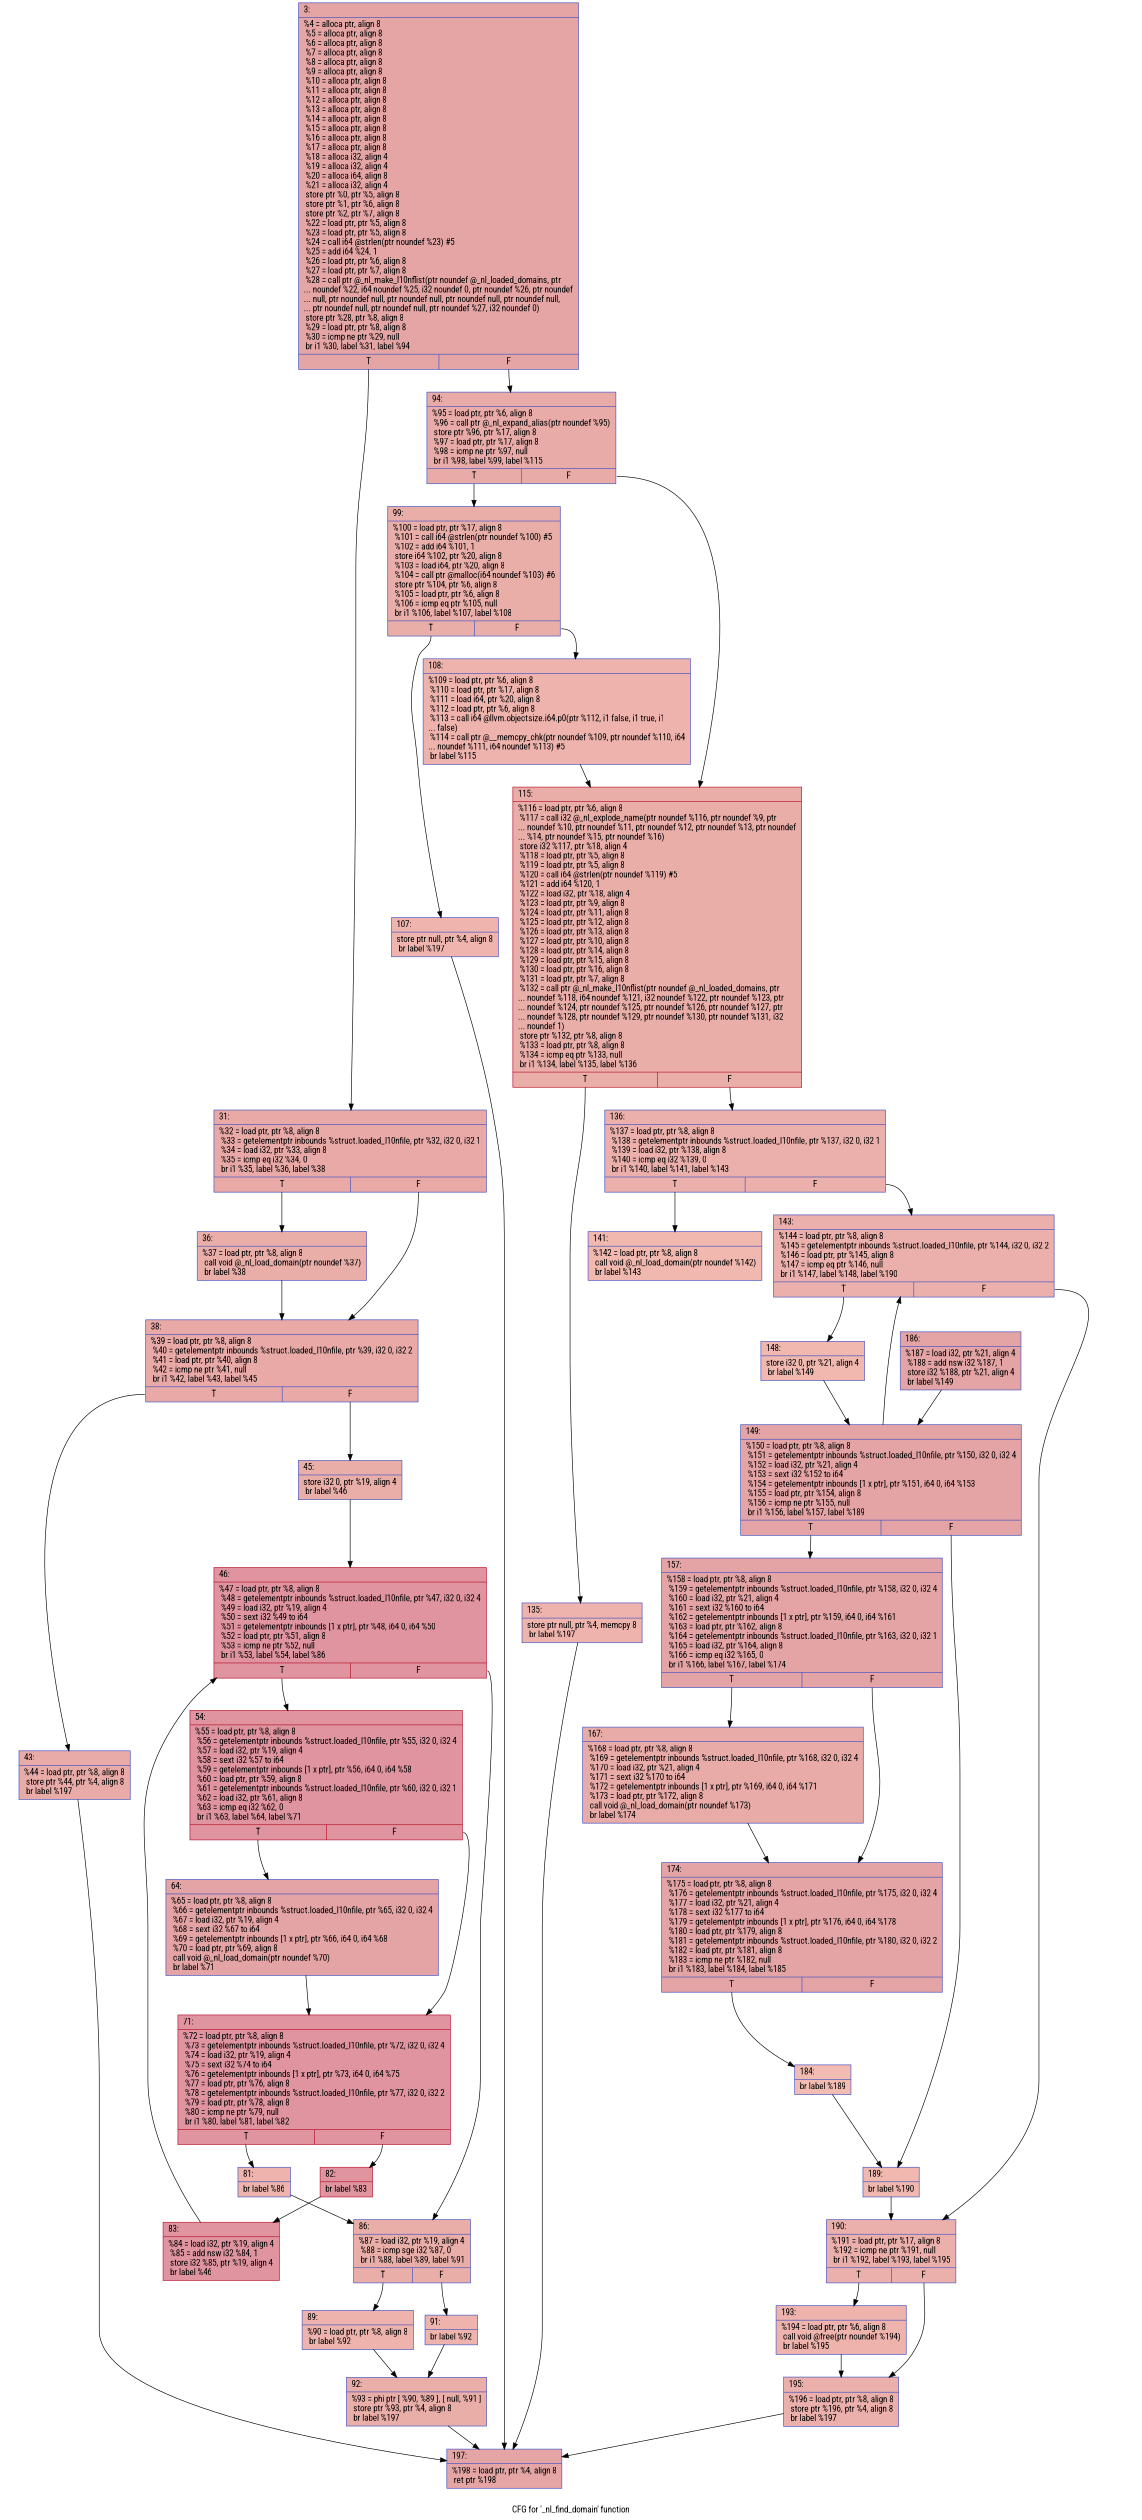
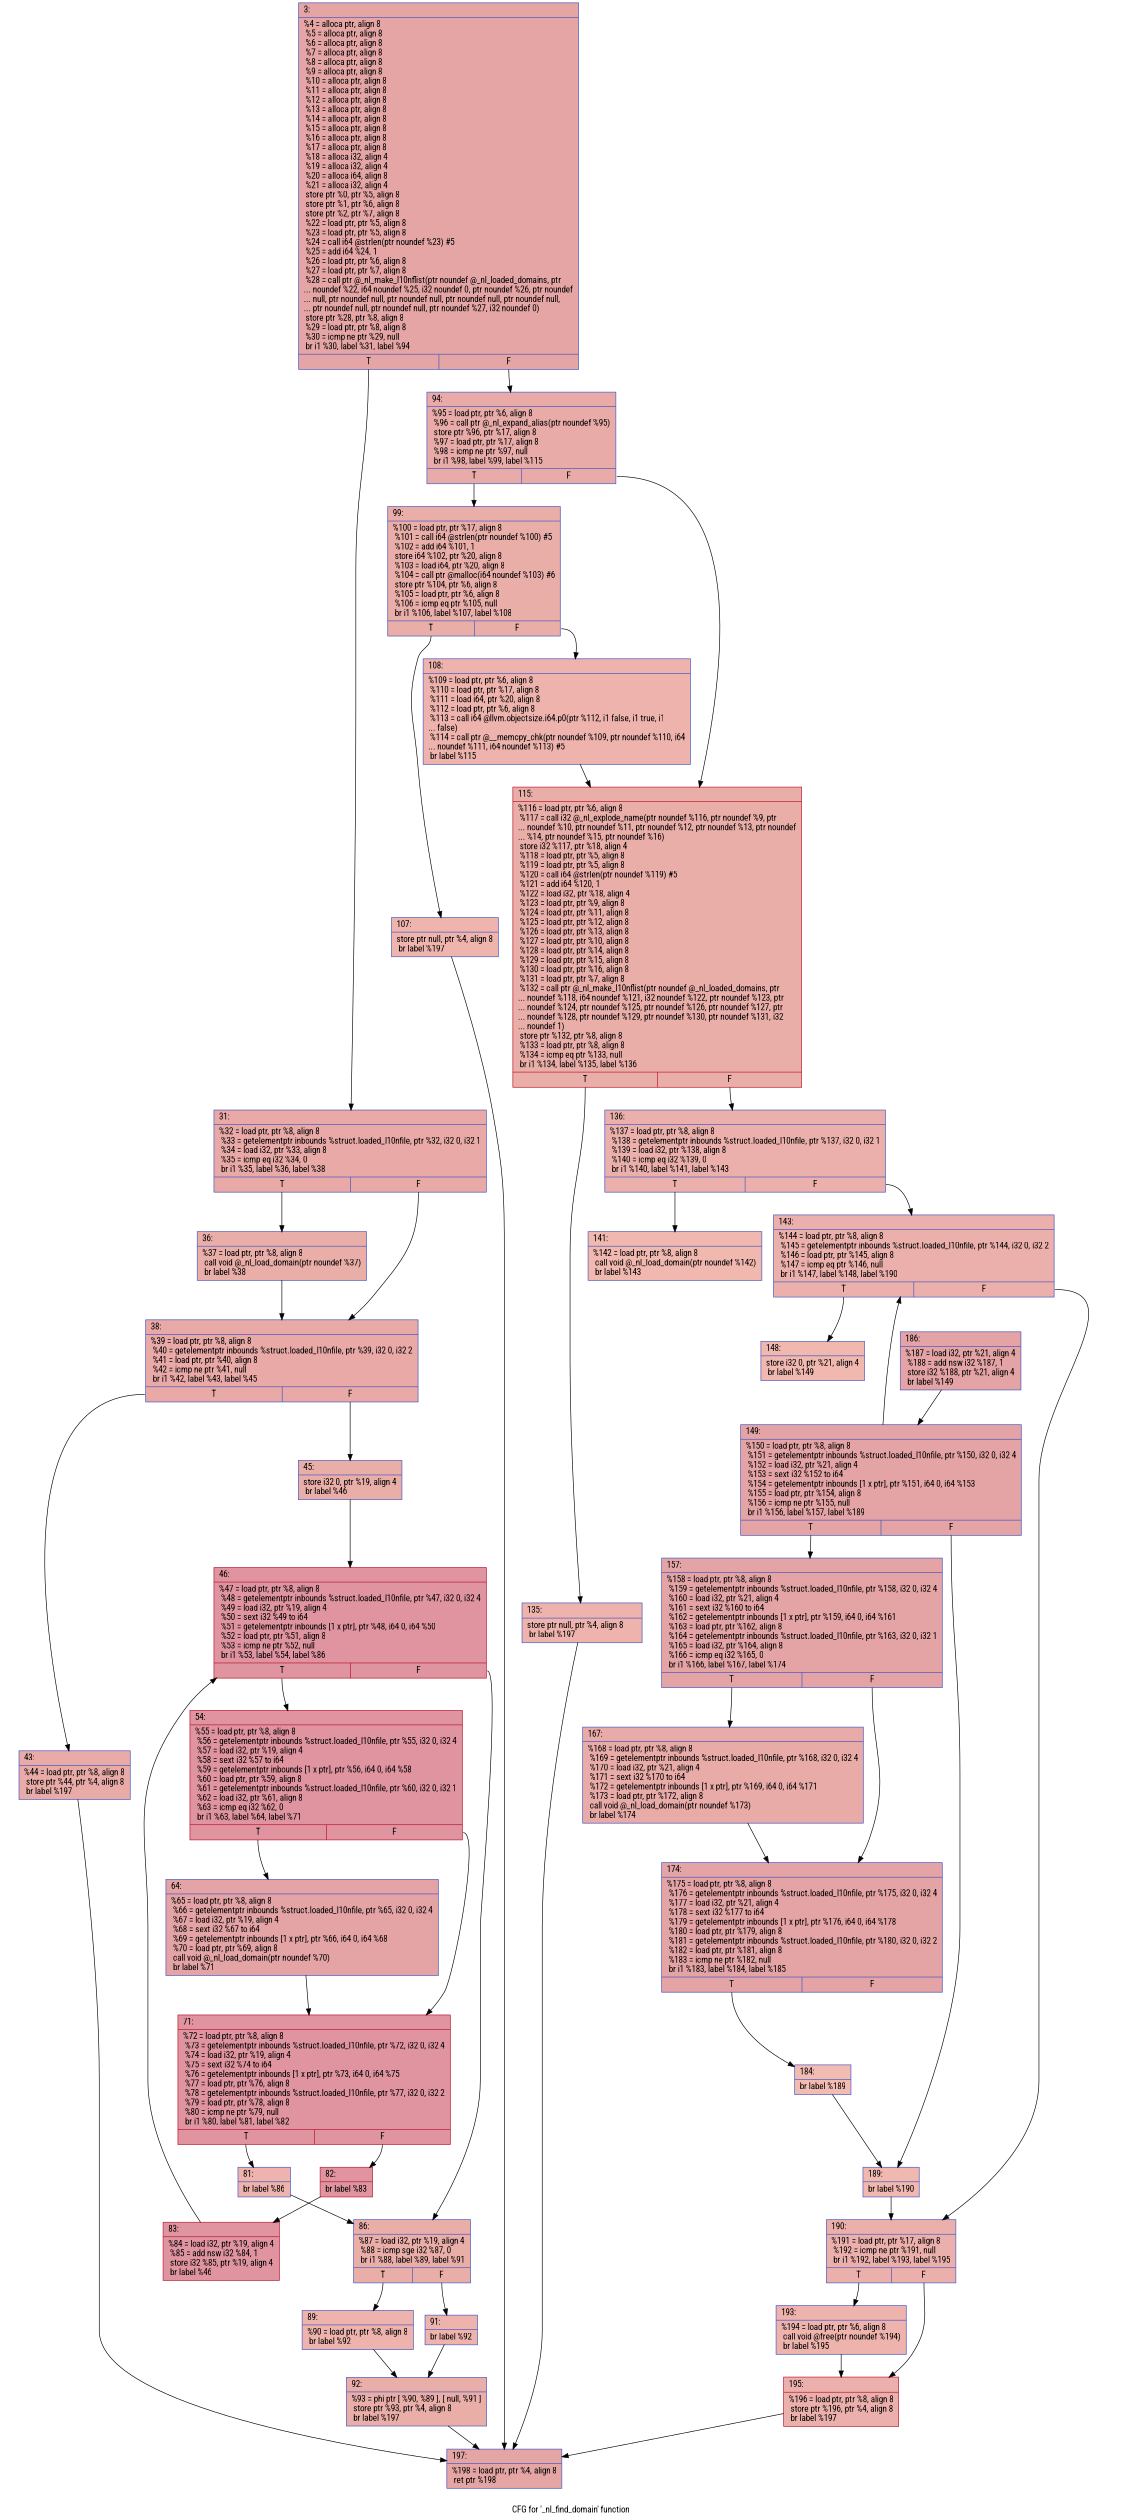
(835, 1400) -> none
(582, 1625) -> (575, 1625)
(841, 2402) -> (841, 2402)
